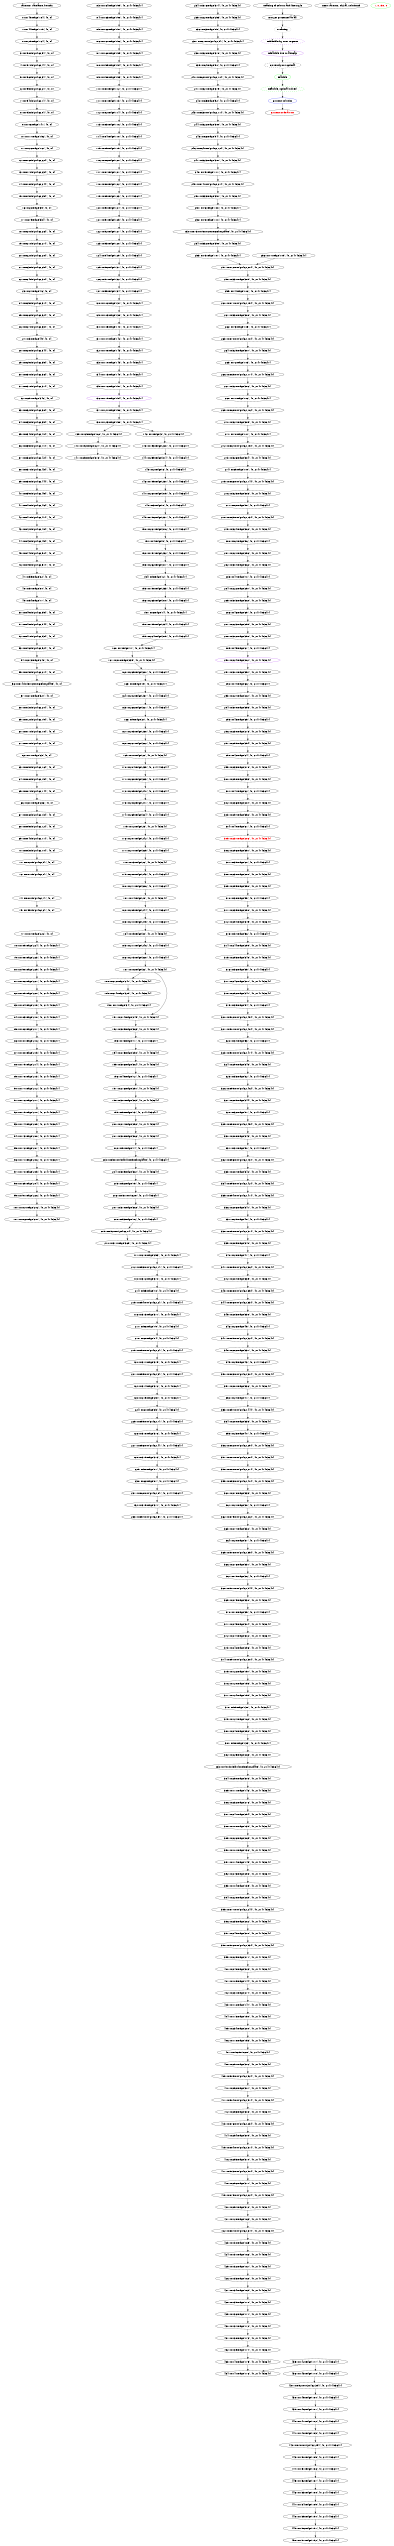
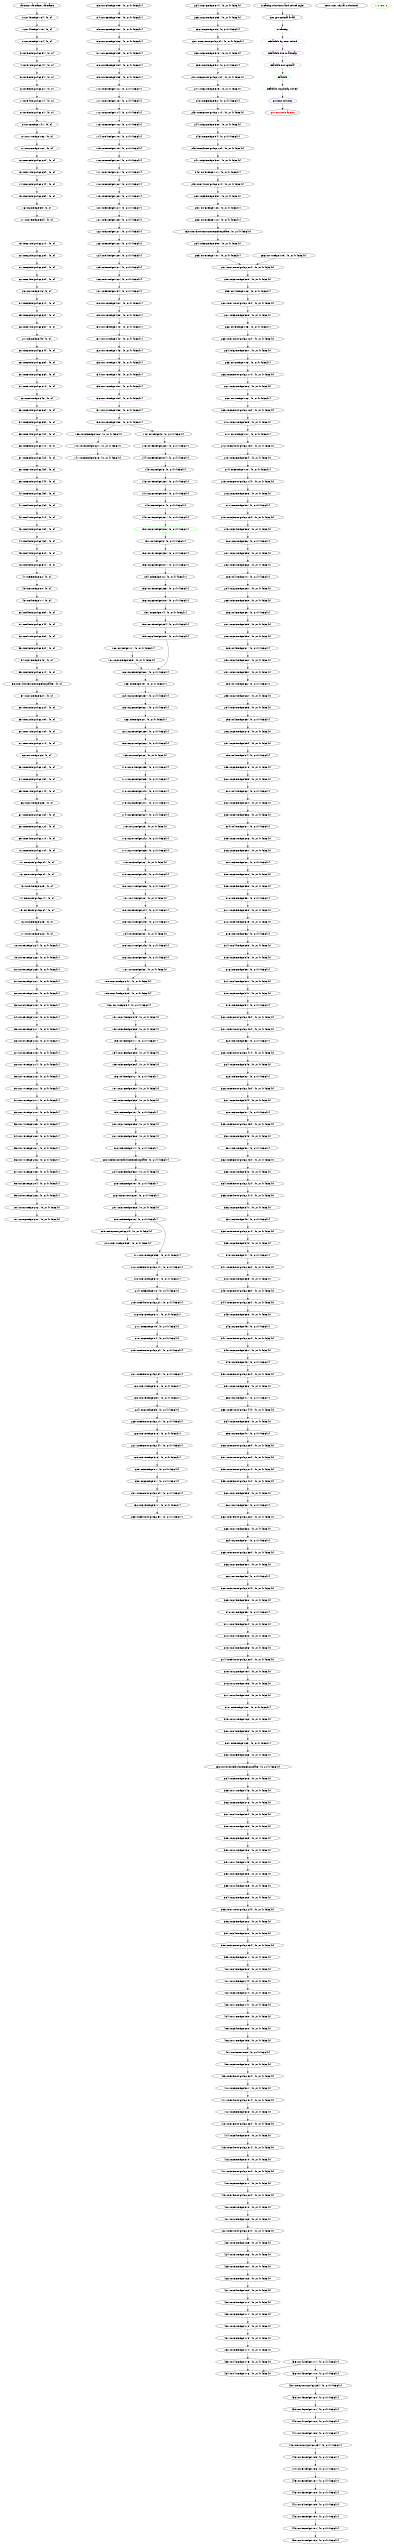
(37, 6) -> (37, 6)
(283, 6) -> (283, 6)
(341, 6) -> (341, 6)
(283, 18) -> (283, 18)
(283, 41) -> (283, 41)
(283, 65) -> (283, 65)
(283, 89) -> (283, 89)
(283, 113) -> (283, 113)
(37, 232) -> none
(165, 529) -> (165, 529)
(165, 558) -> none
(150, 642) -> (168, 656)
(248, 660) -> (248, 660)
(248, 689) -> none
(248, 737) -> none
(248, 839) -> (248, 839)
none -> (37, 886)
none -> (37, 922)
(167, 994) -> (132, 1010)
(142, 1249) -> (165, 1234)
(157, 1362) -> none
(248, 1724) -> none
(314, 2379) -> (317, 2381)
(315, 2426) -> none
